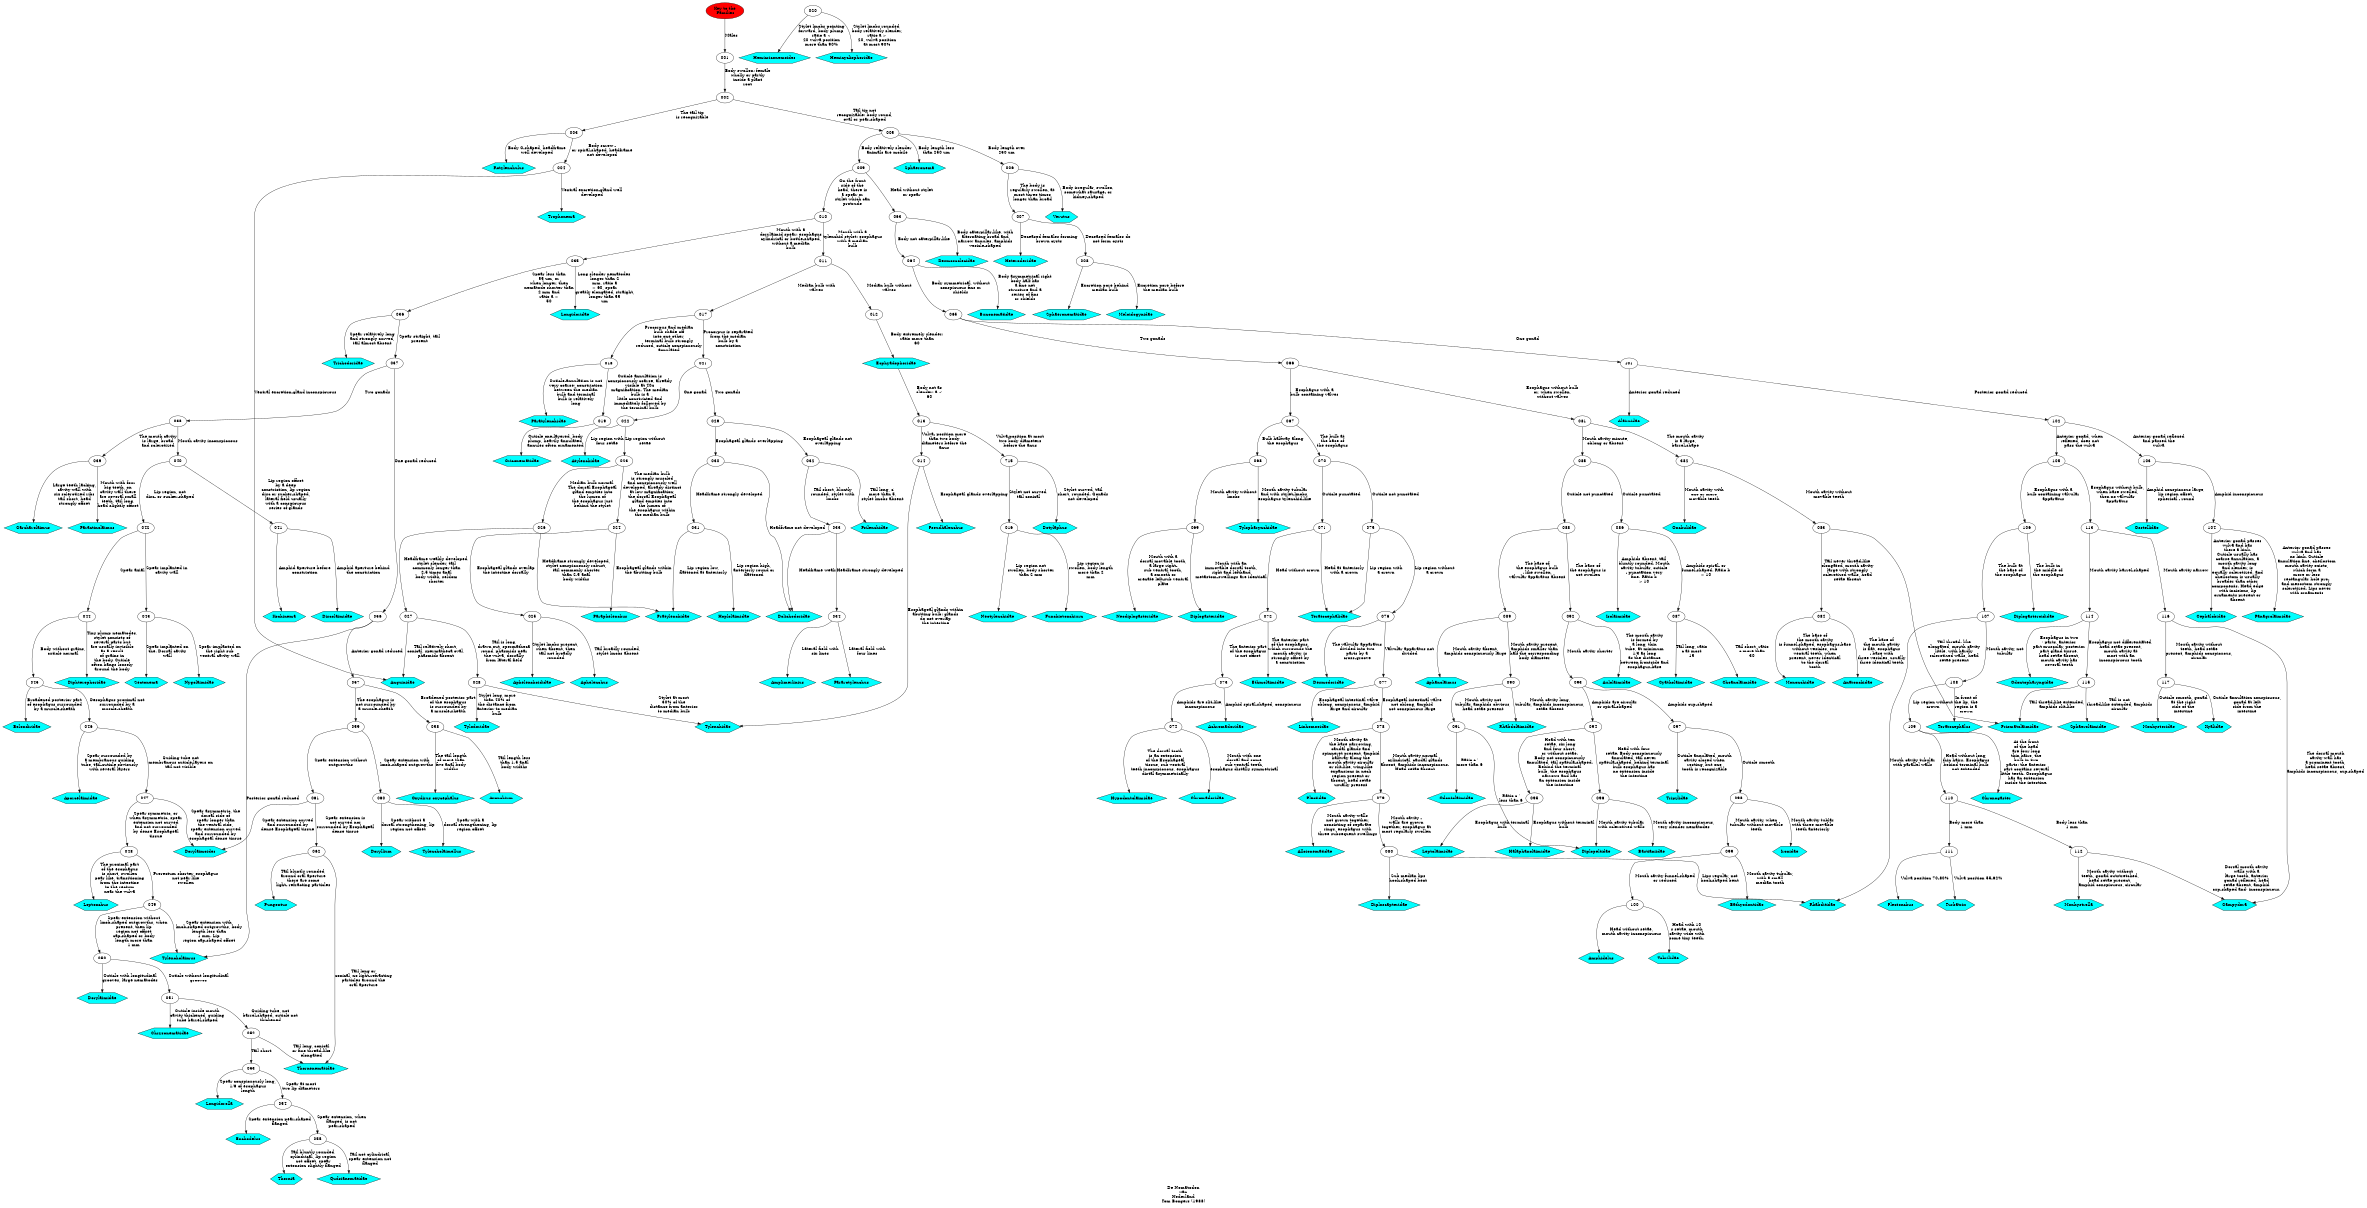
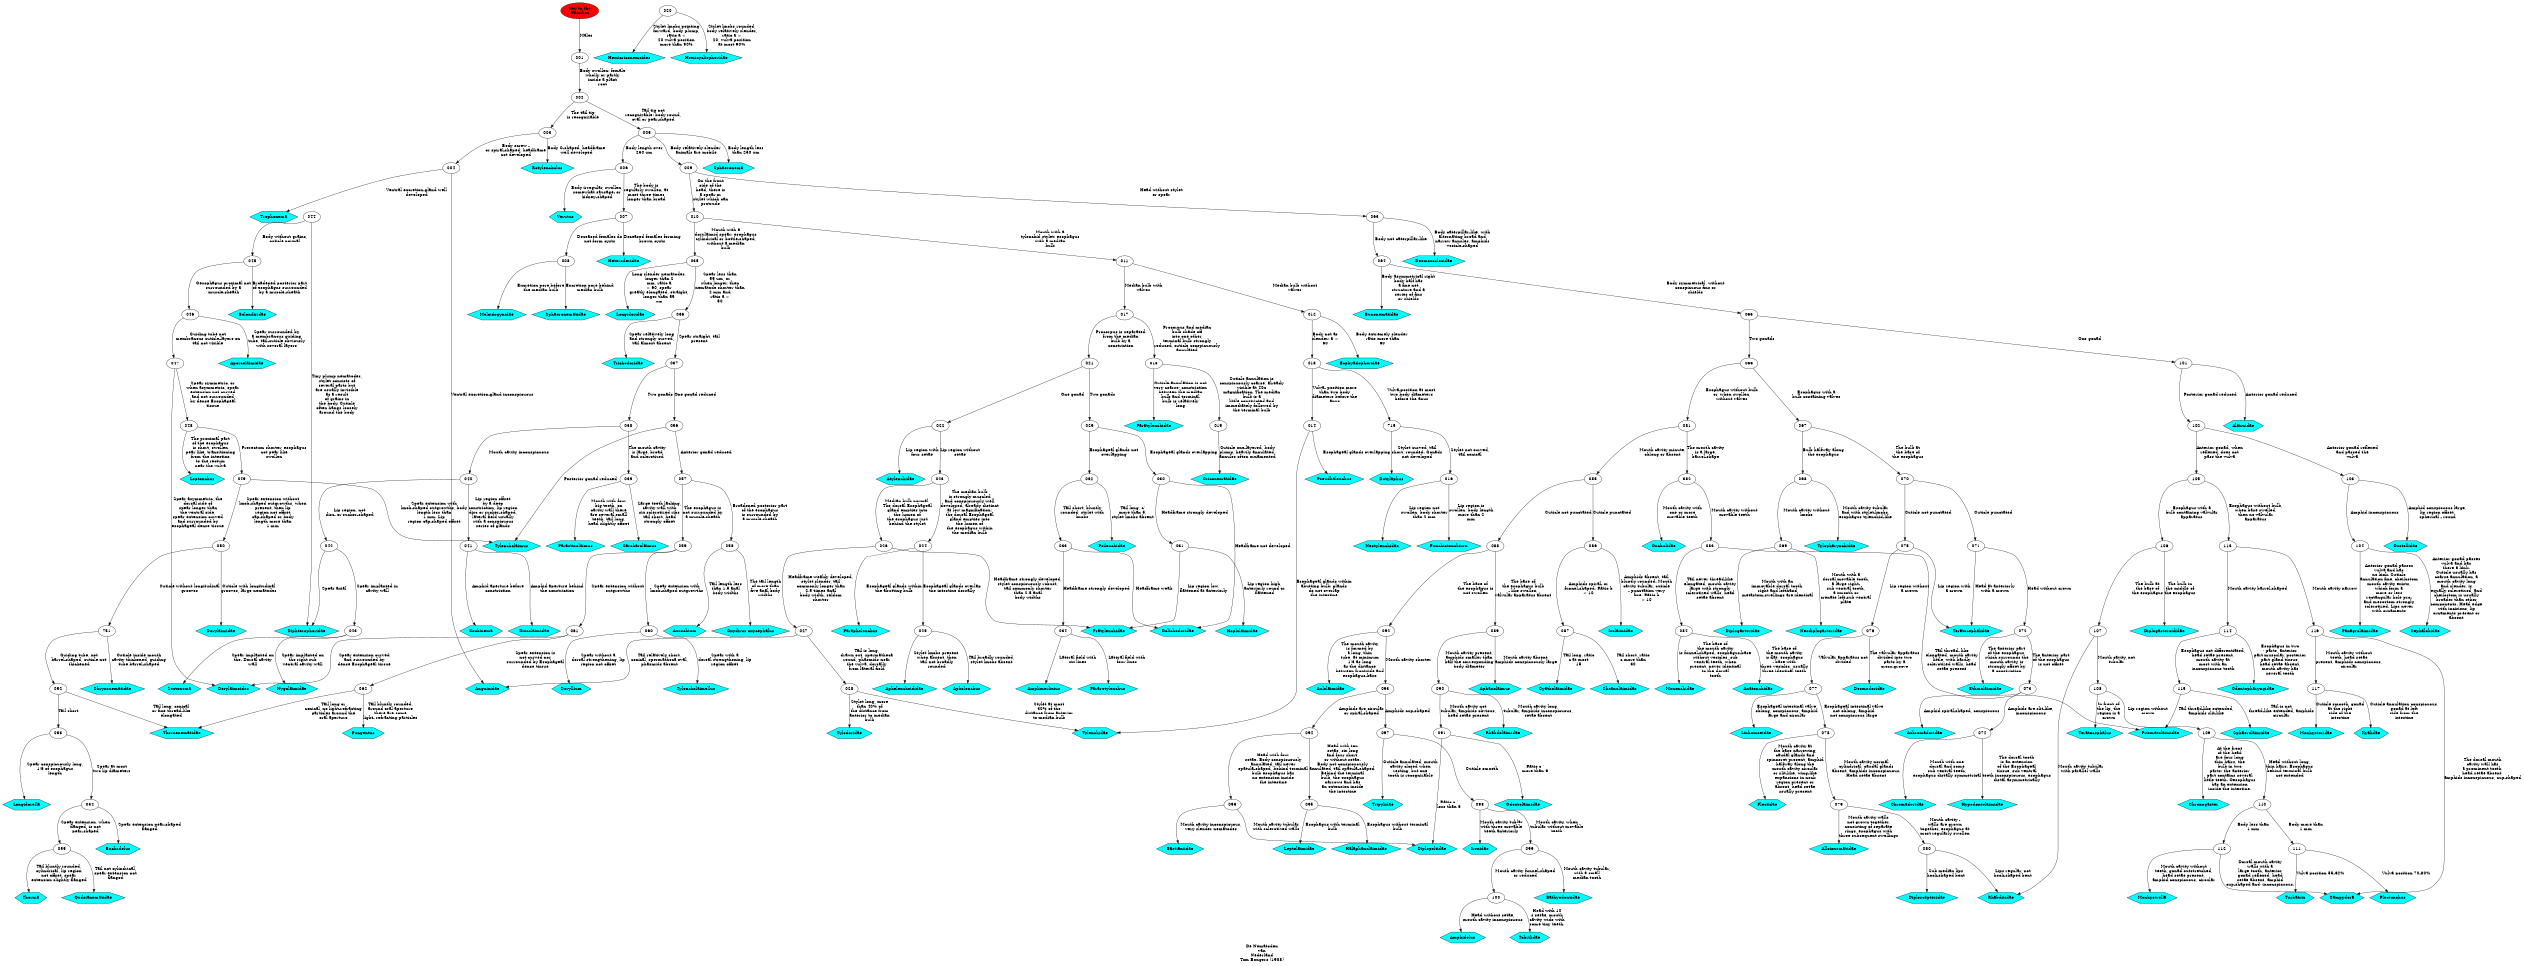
(908, 391) -> (1312, 337)
(104, 562) -> (319, 587)
(170, 998) -> (107, 631)
